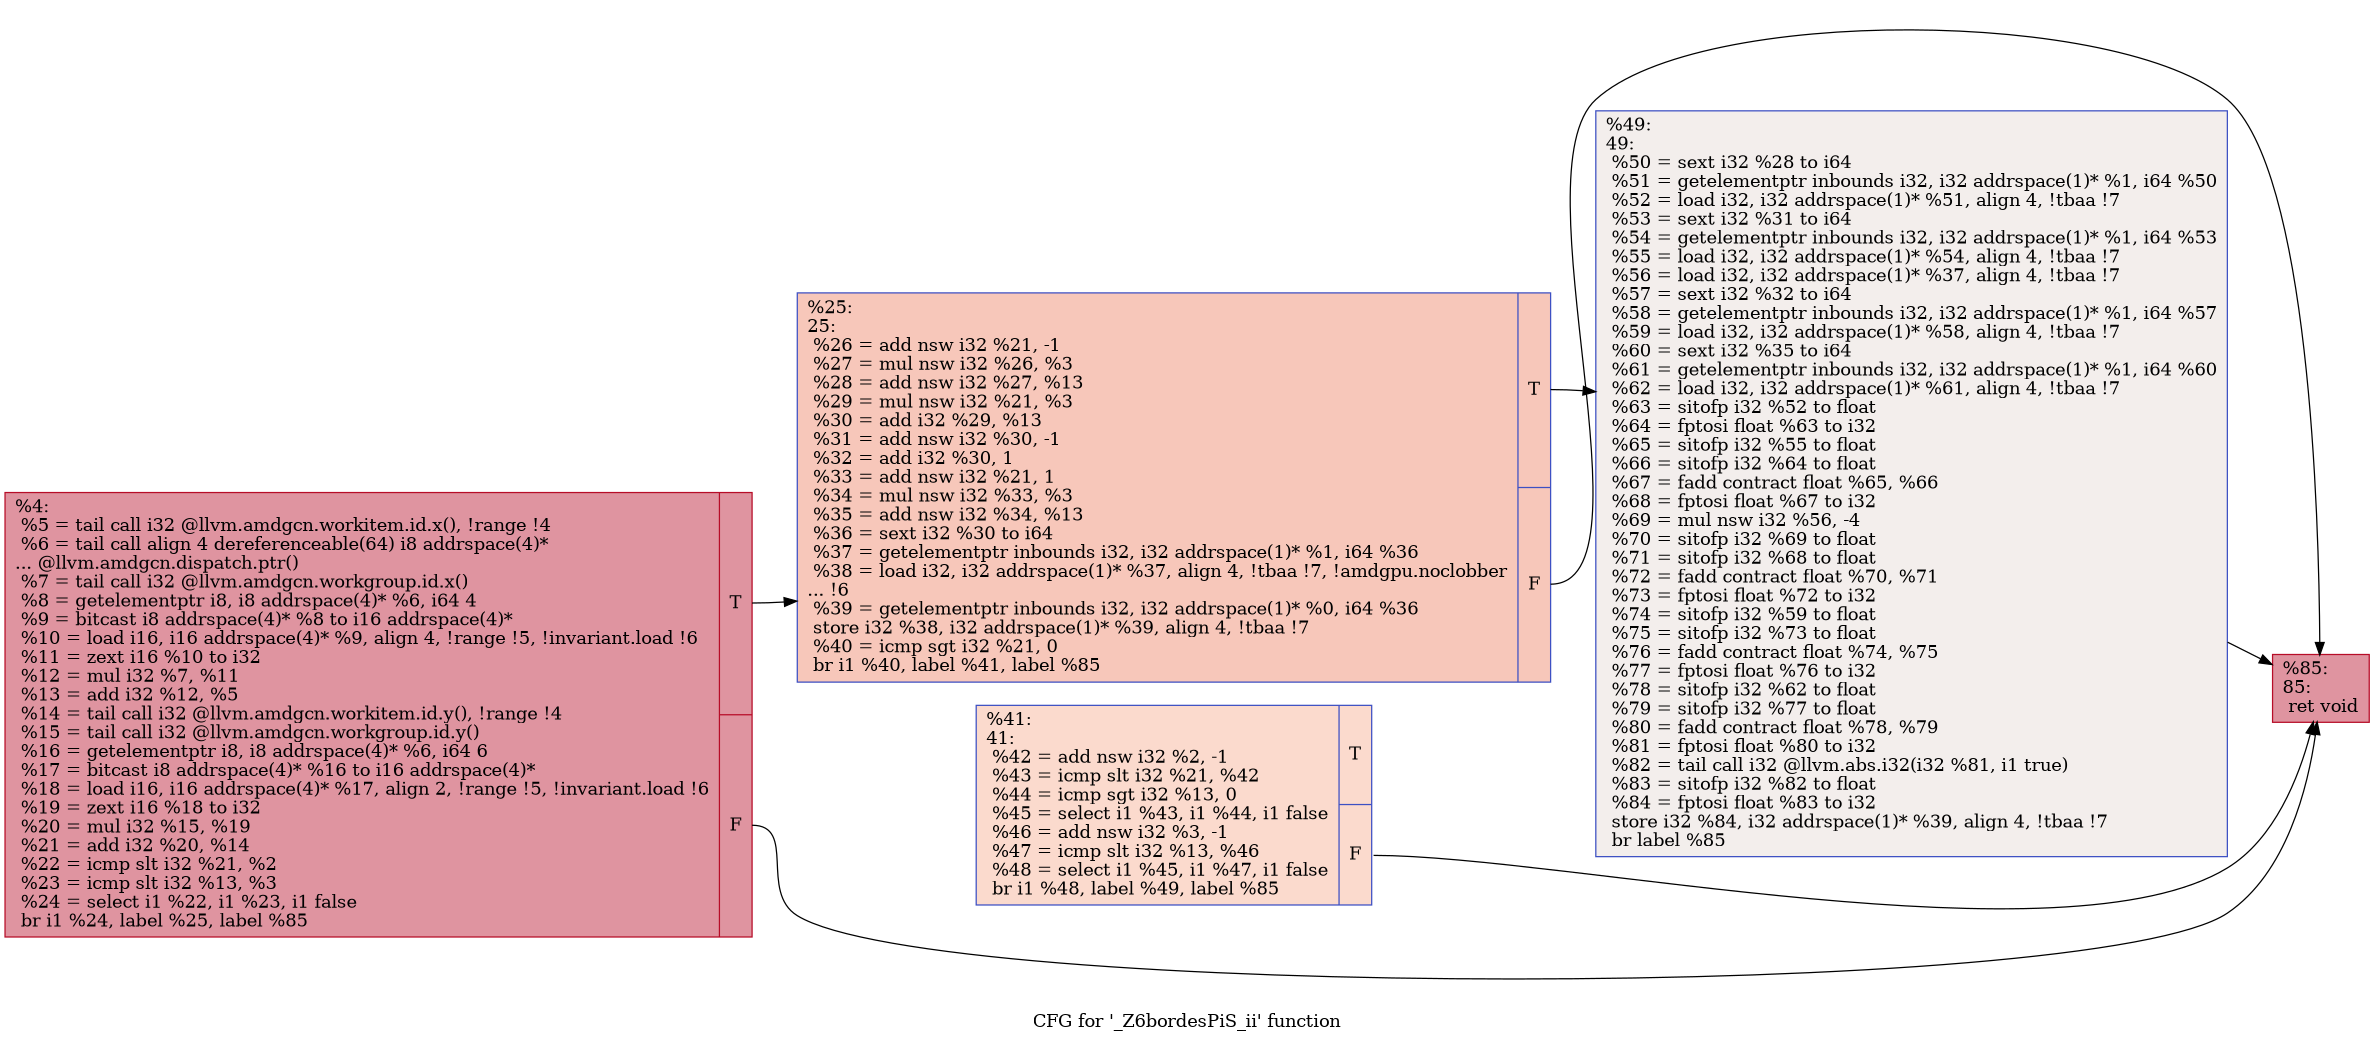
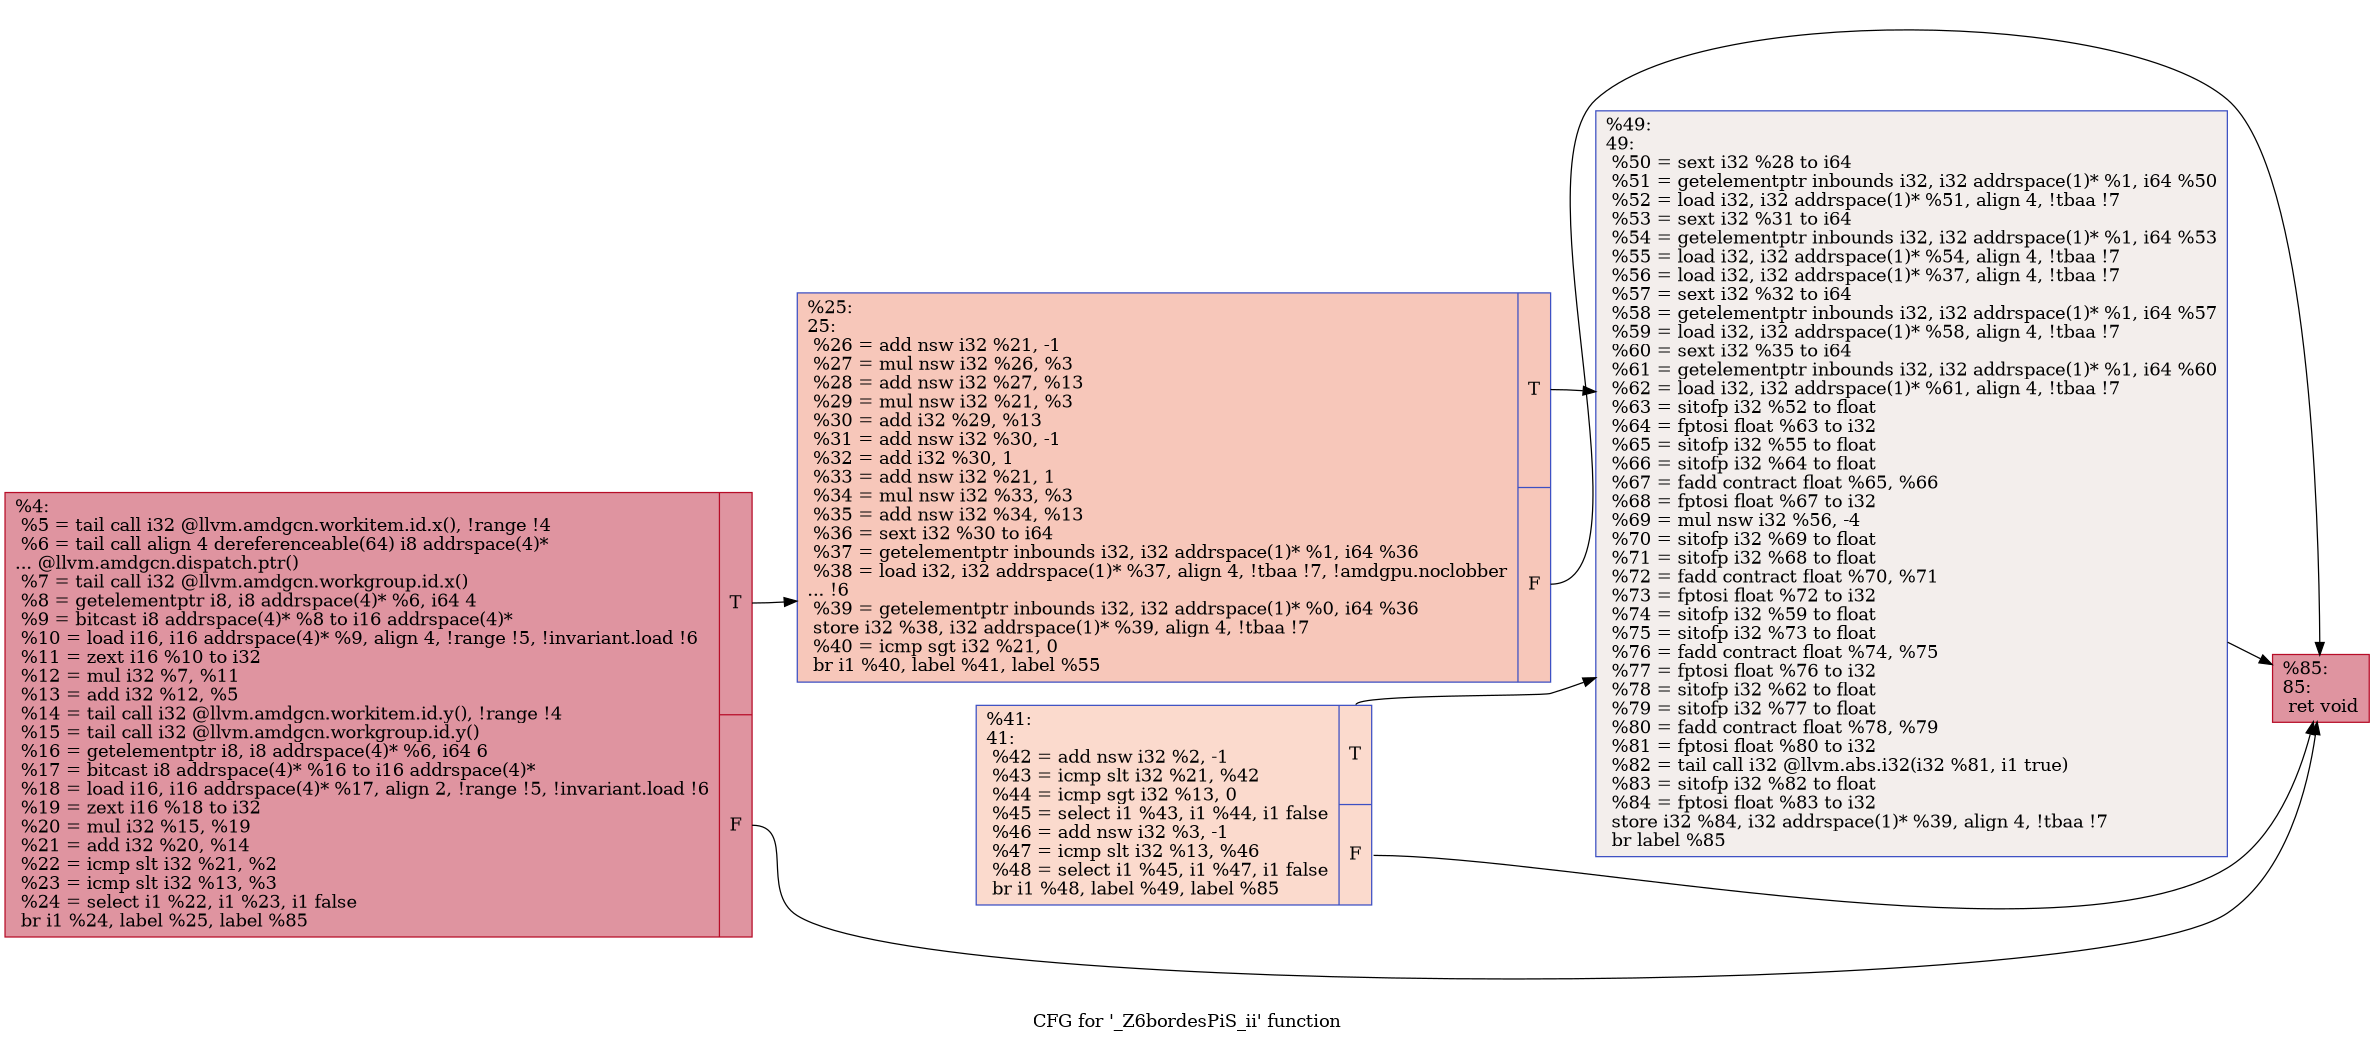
(954, 666) -> (954, 666)
none -> (1470, 696)
